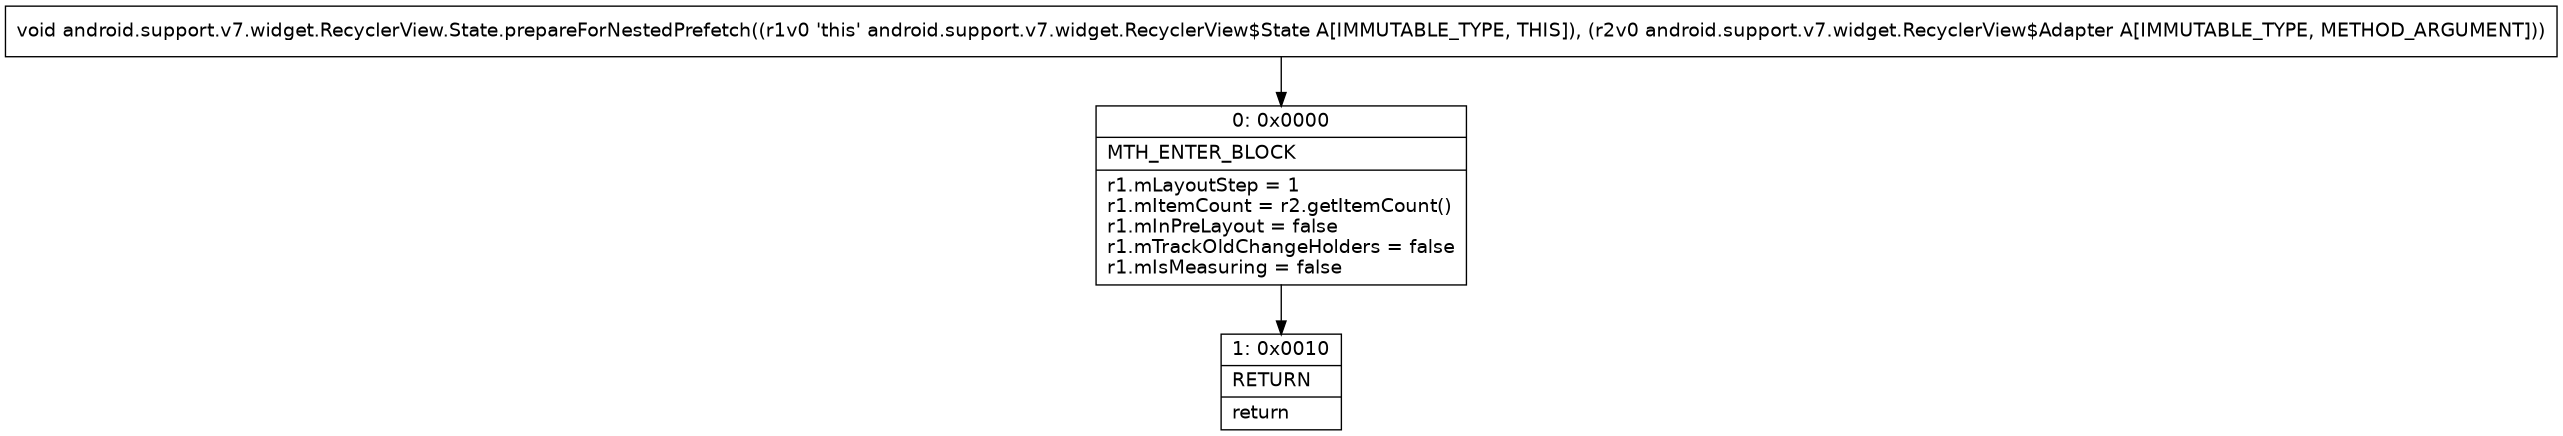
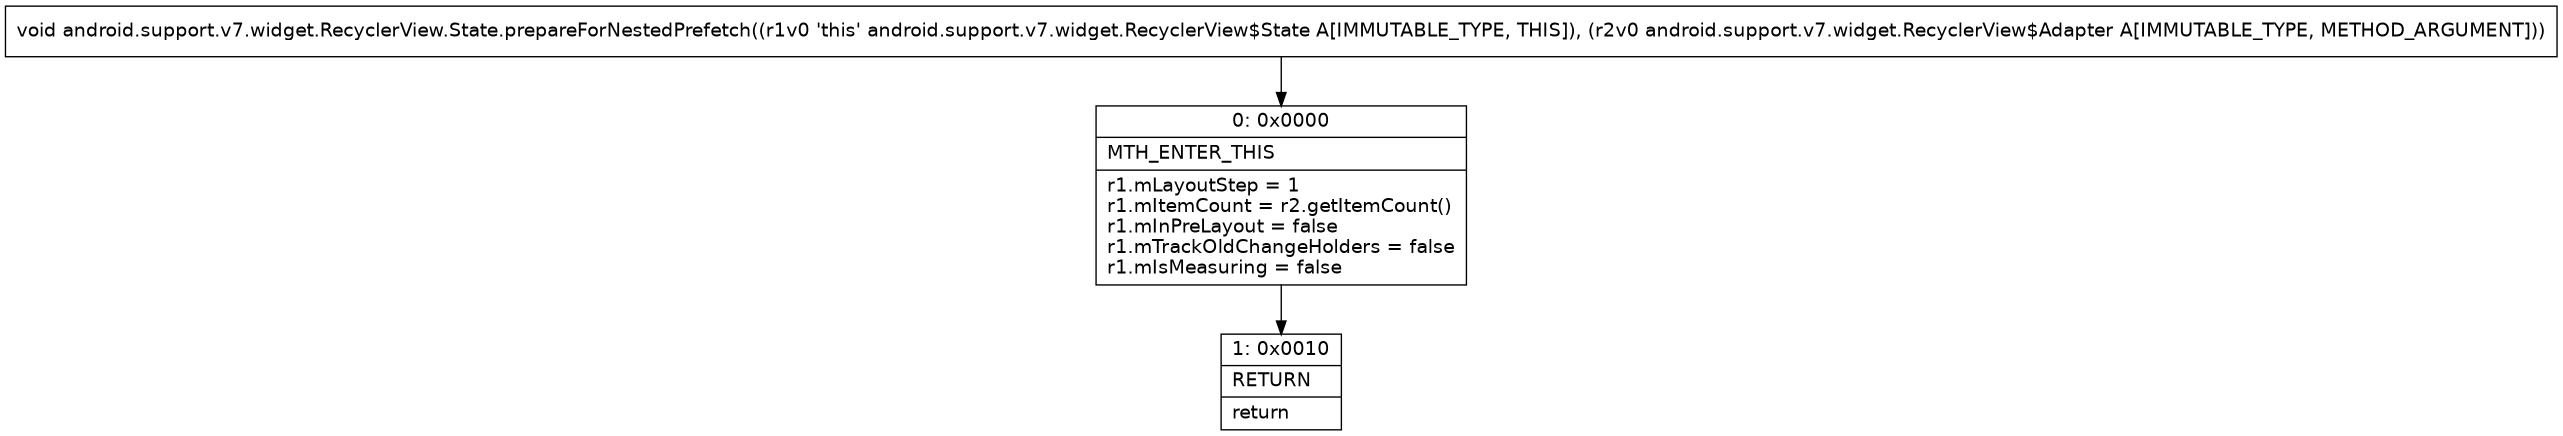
(1202, 153) -> (1192, 153)
